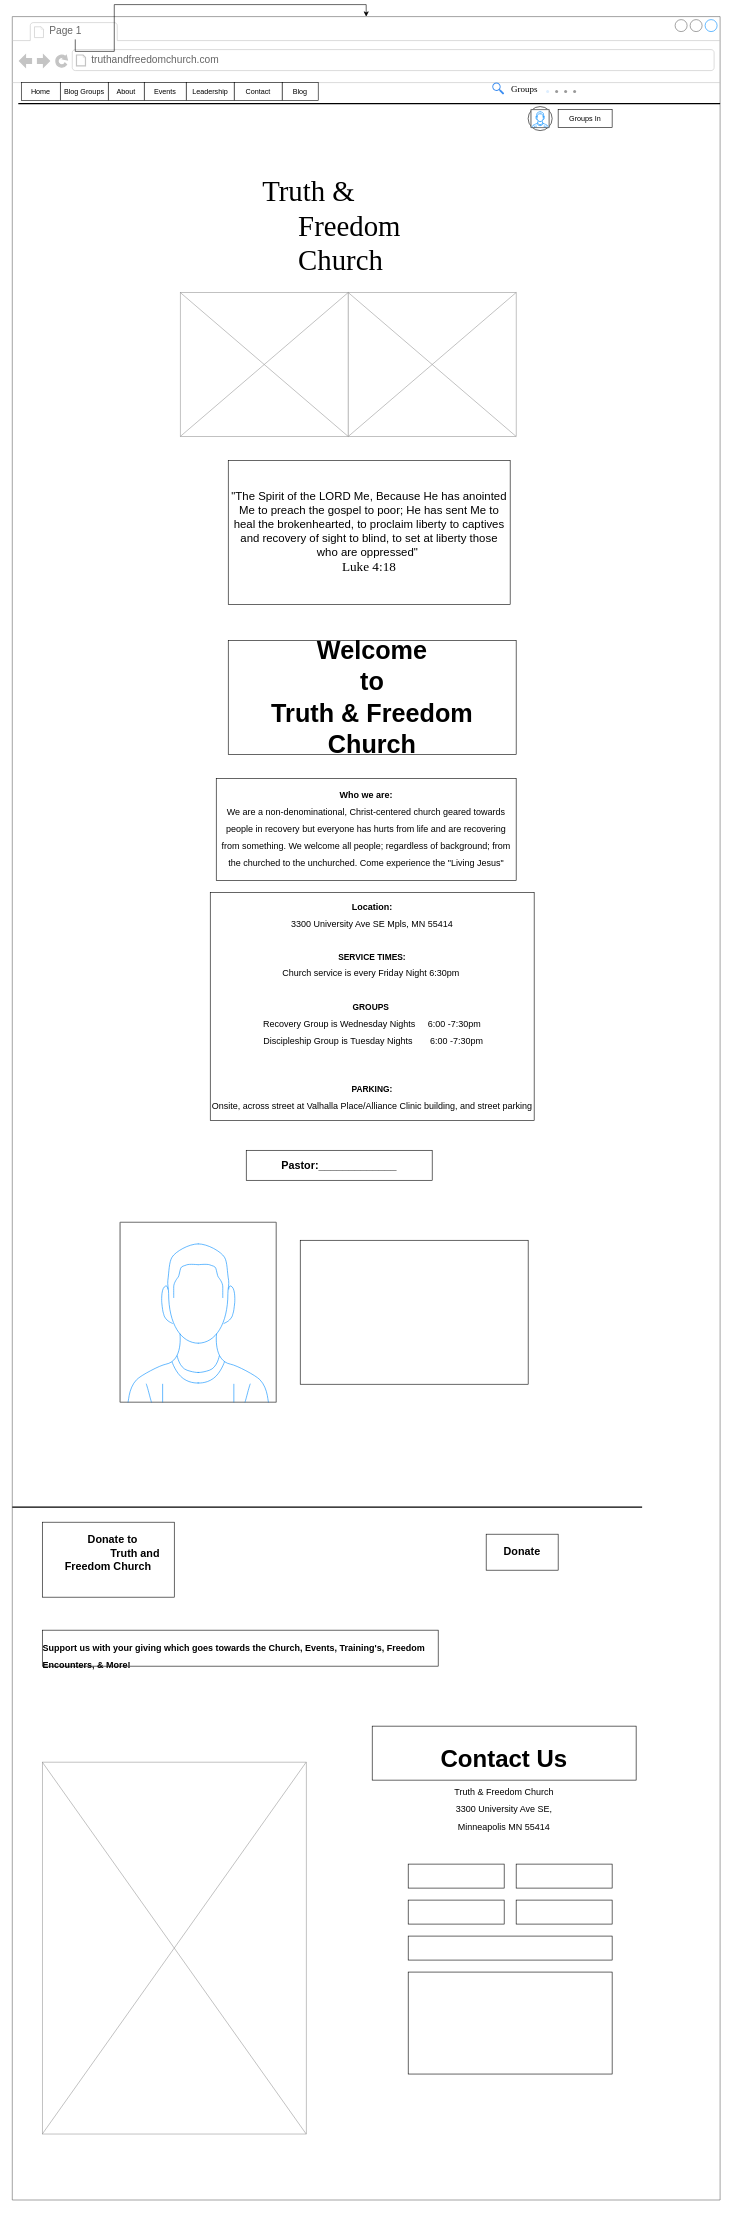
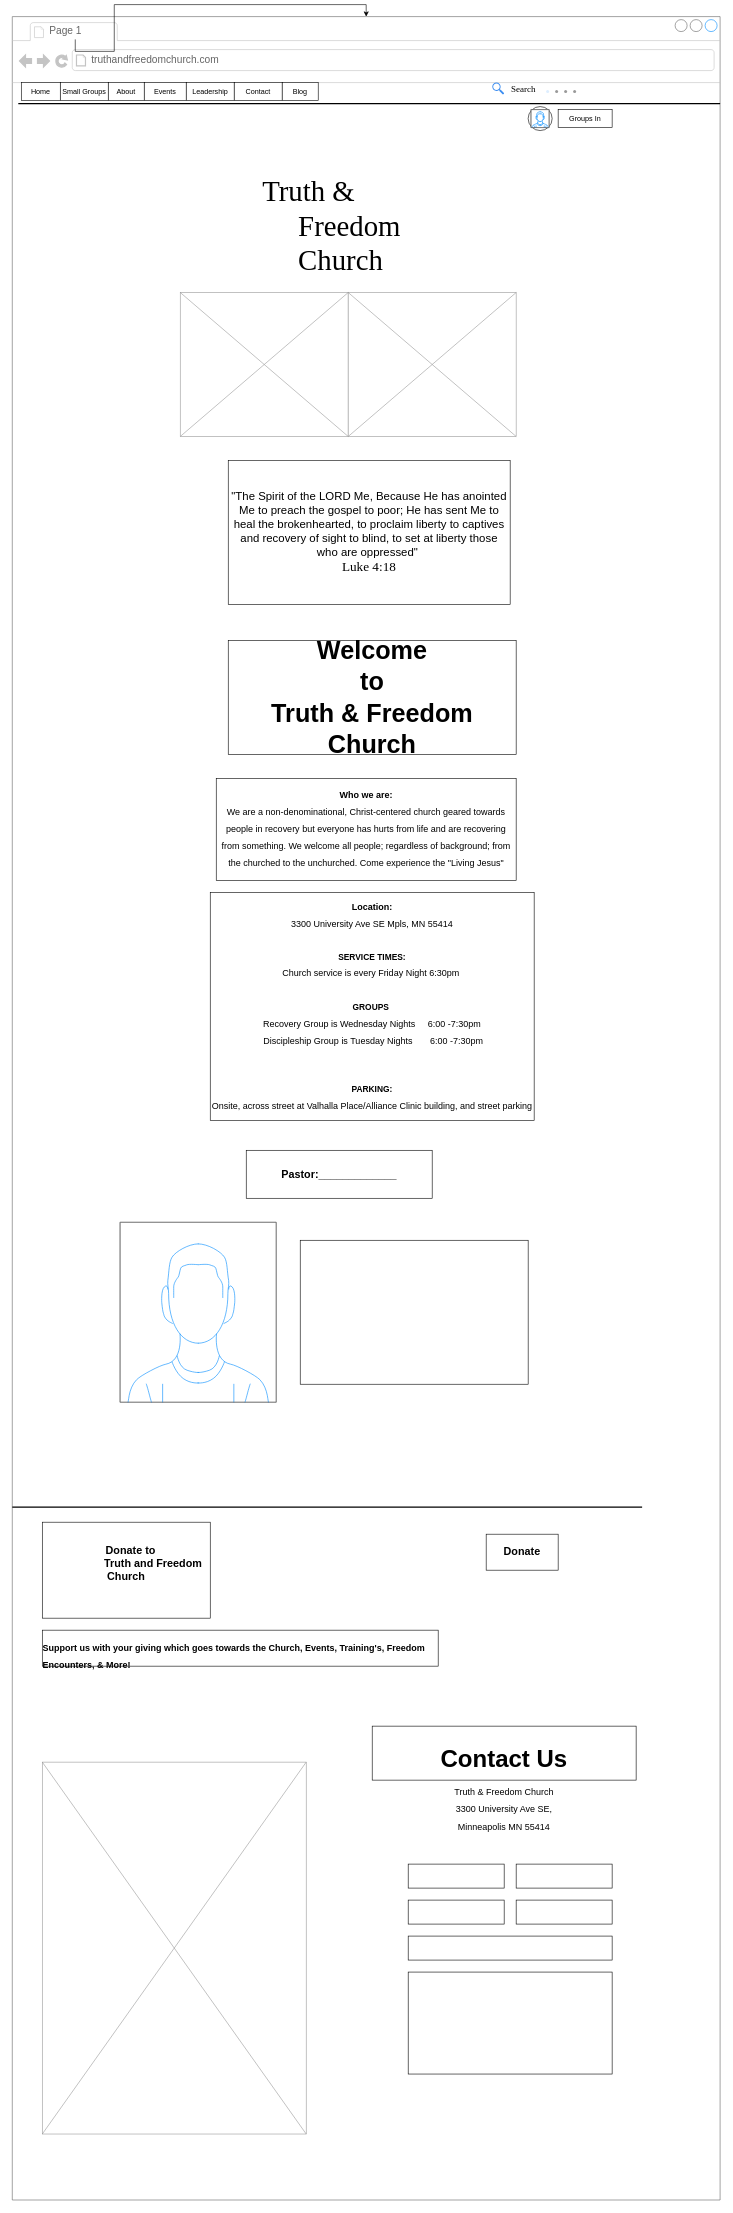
(527, 90) -> (527, 90)
(84, 92) -> (84, 92)
(339, 1166) -> (339, 1175)
(108, 1560) -> (126, 1571)
